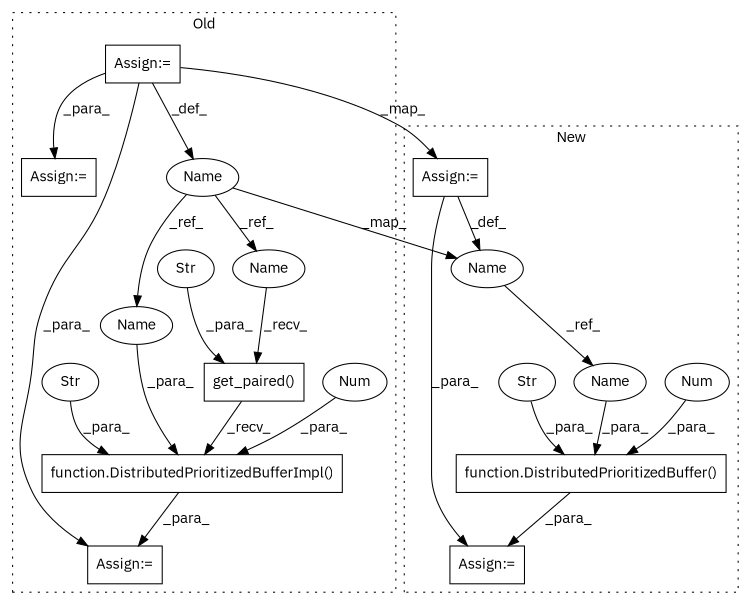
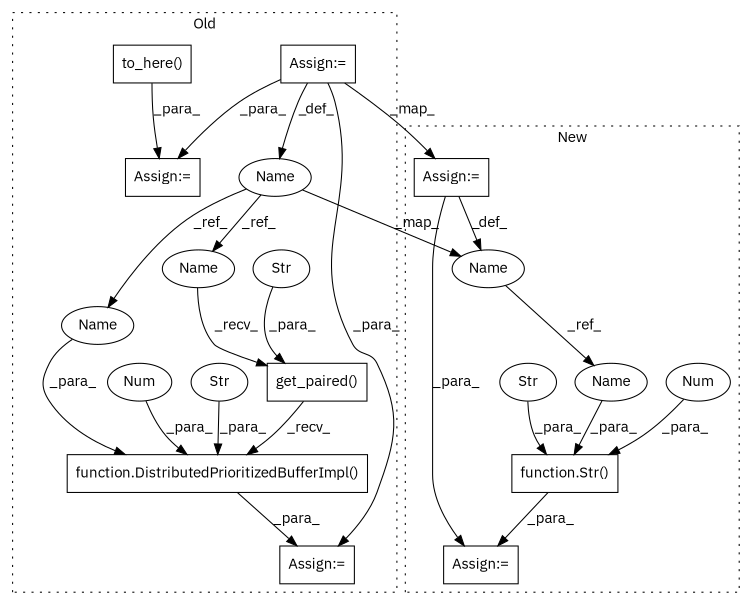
none -> (152, 64)
(591, 474) -> (565, 474)
